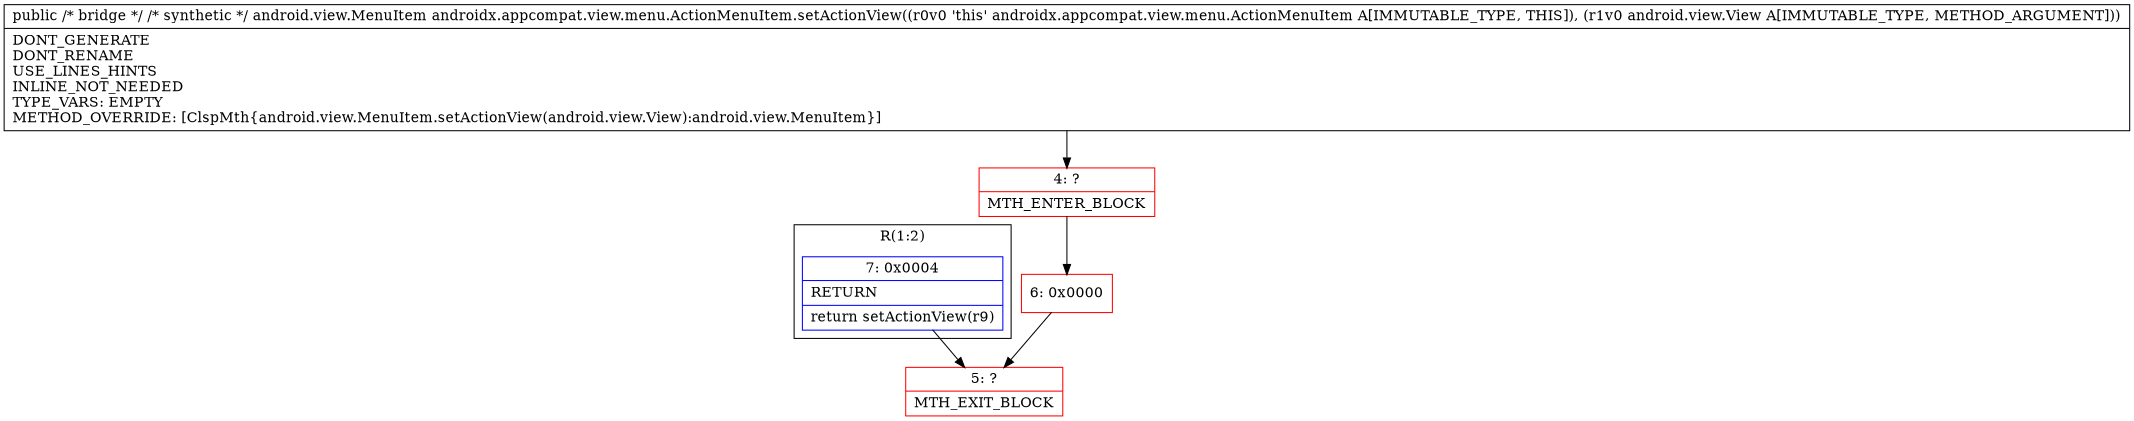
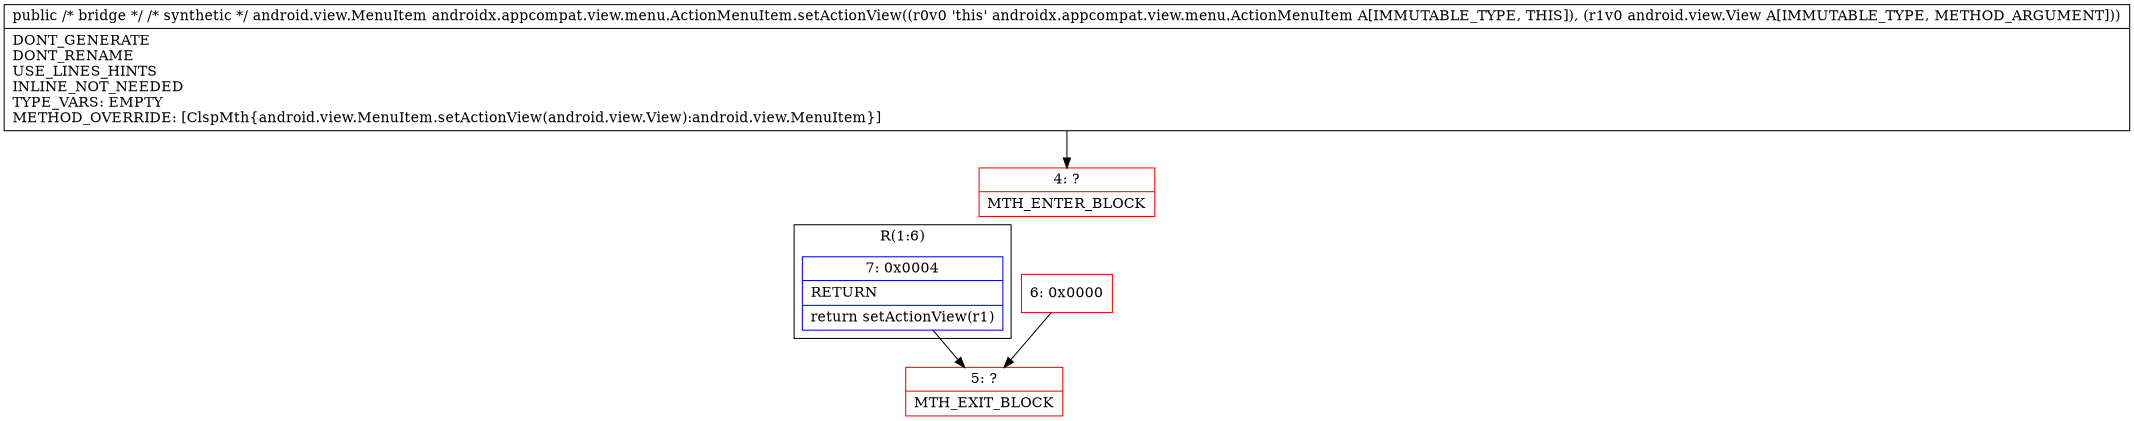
(903, 237) -> (903, 237)
(1067, 240) -> none
(903, 317) -> (903, 317)
